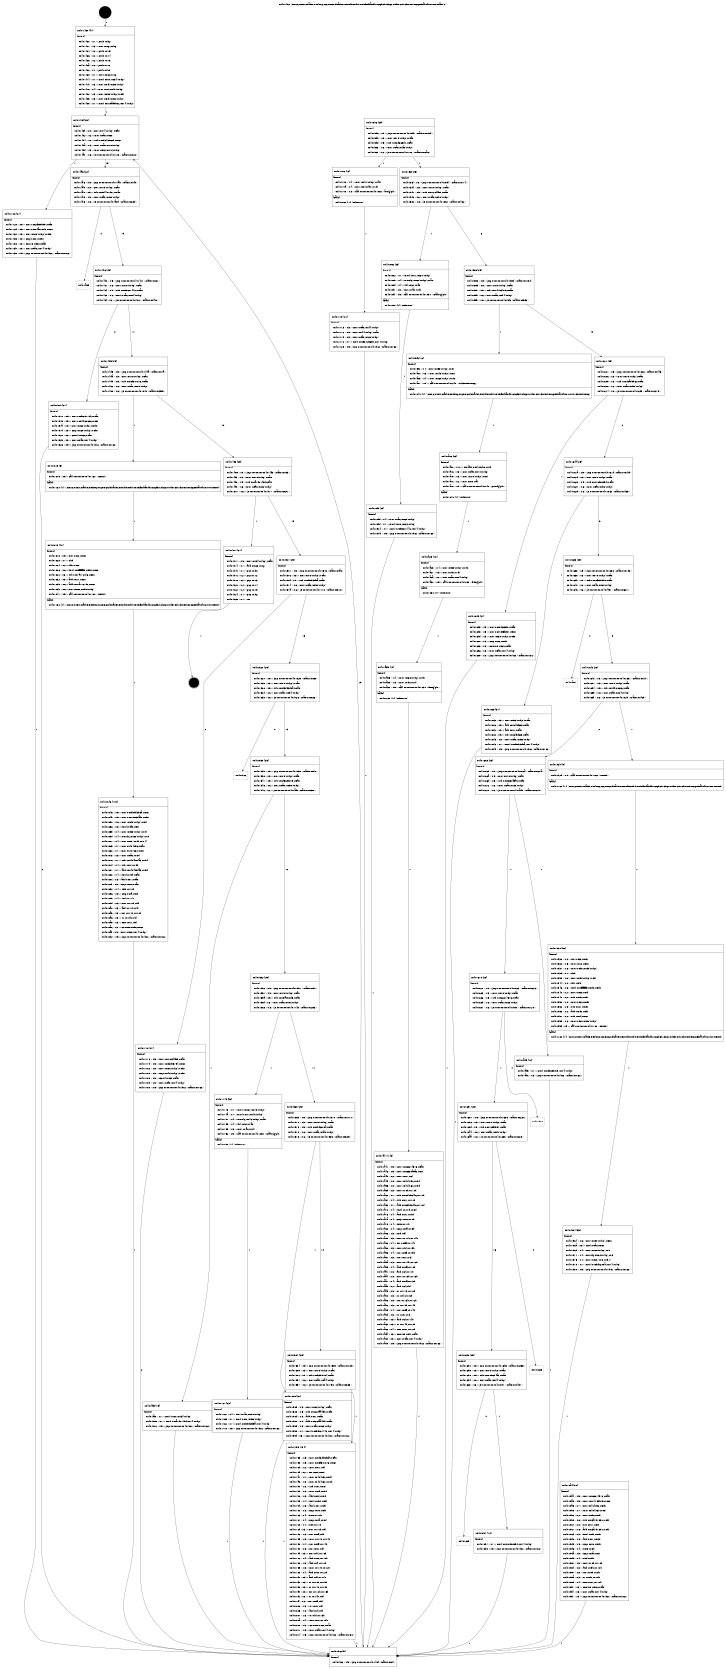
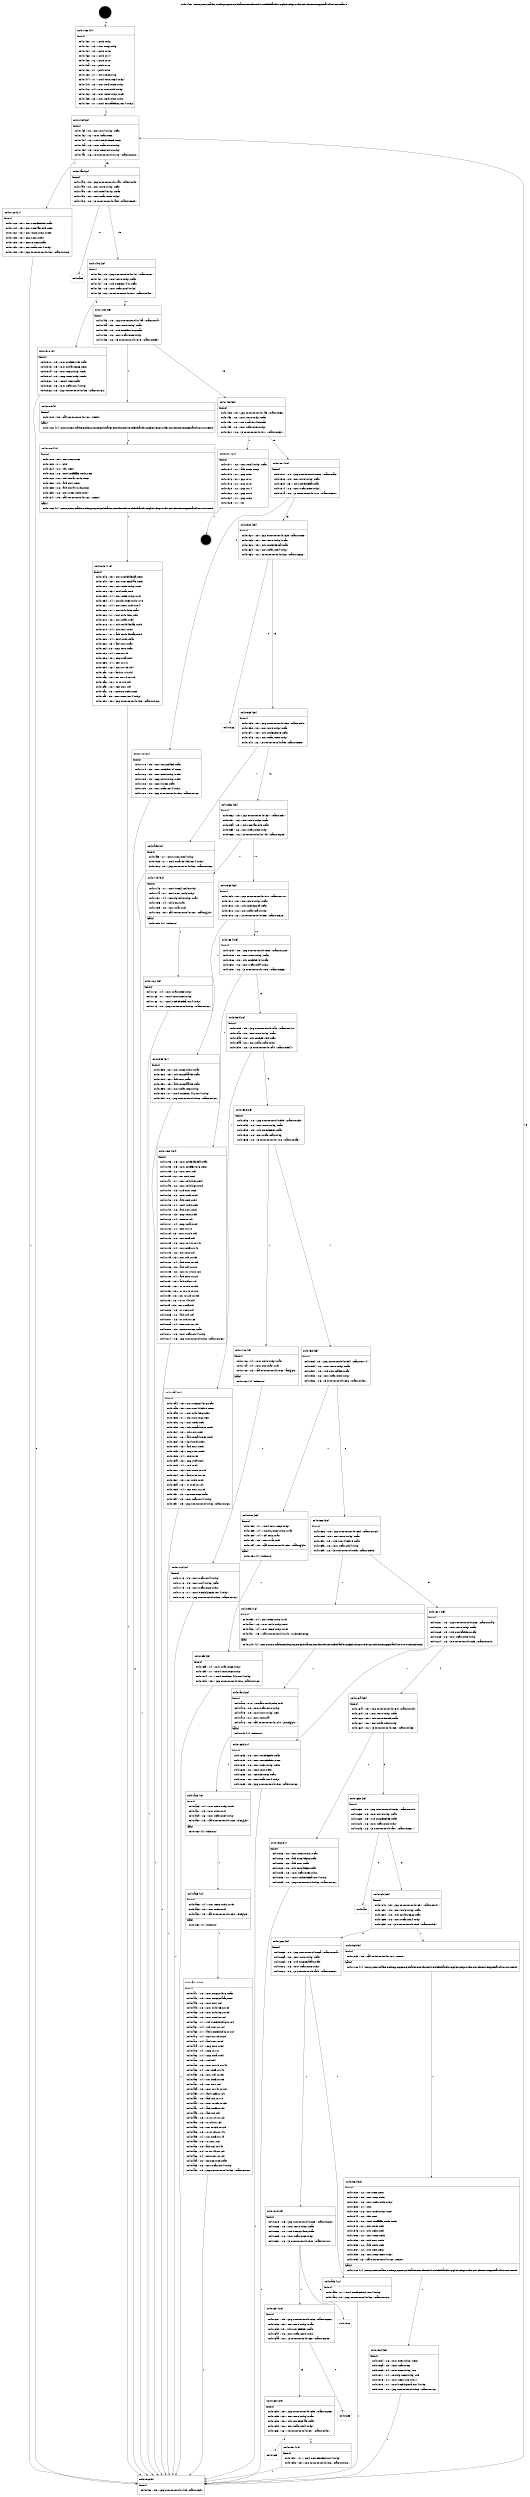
(622, 425) -> (440, 1669)
none -> (262, 1033)
